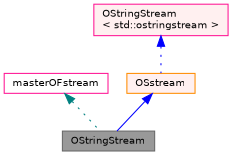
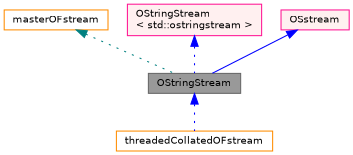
(161, 60) -> (195, 60)
(56, 83) -> (56, 20)
(161, 83) -> (315, 20)
none -> (195, 141)
